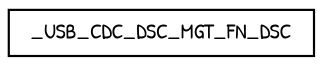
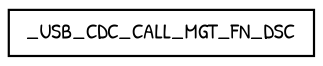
(161, 33) -> (161, 33)
